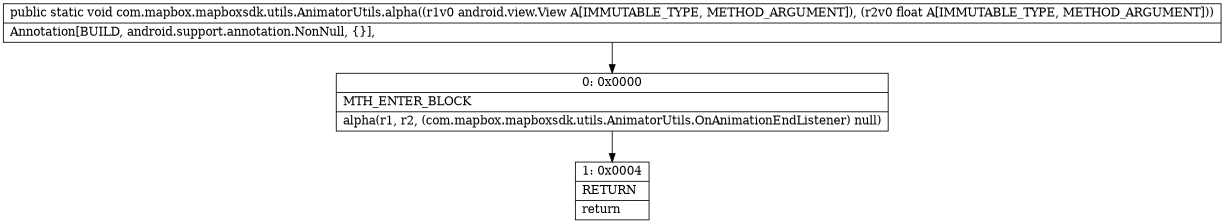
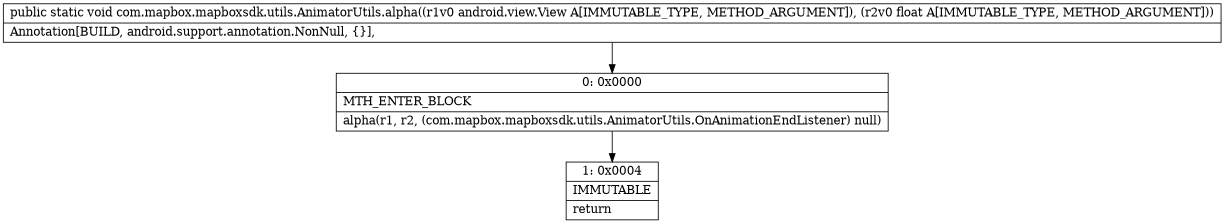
(609, 191) -> (612, 191)
